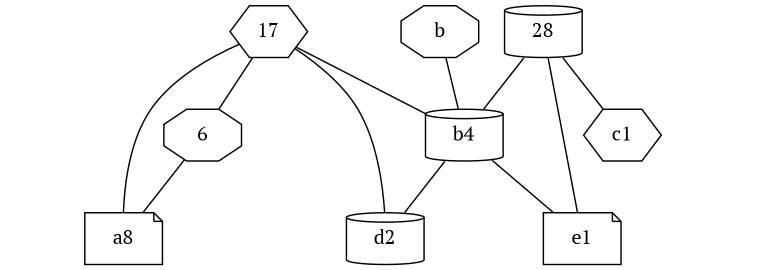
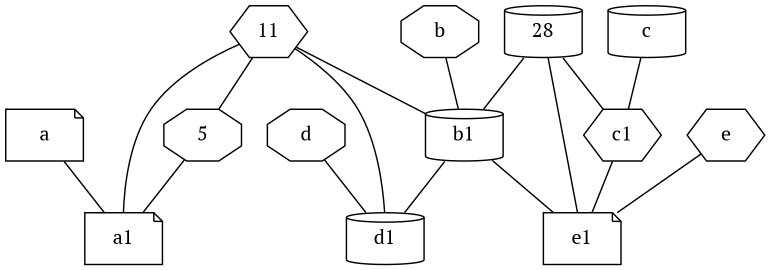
(269, 32) -> (269, 32)
none -> (647, 32)
none -> (45, 135)
(203, 135) -> (203, 135)
none -> (306, 135)
(464, 135) -> (464, 135)
none -> (726, 135)
none -> (602, 187)
(124, 239) -> (124, 239)
(385, 239) -> (385, 239)
